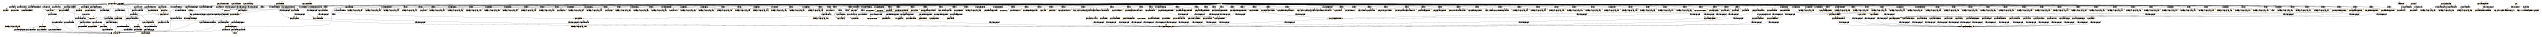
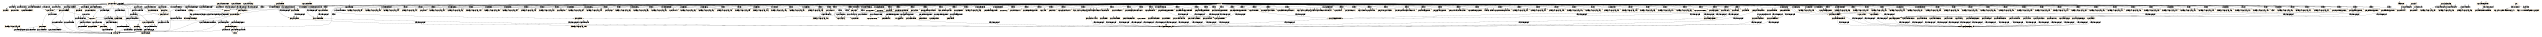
(1497, 10) -> (1497, 10)
